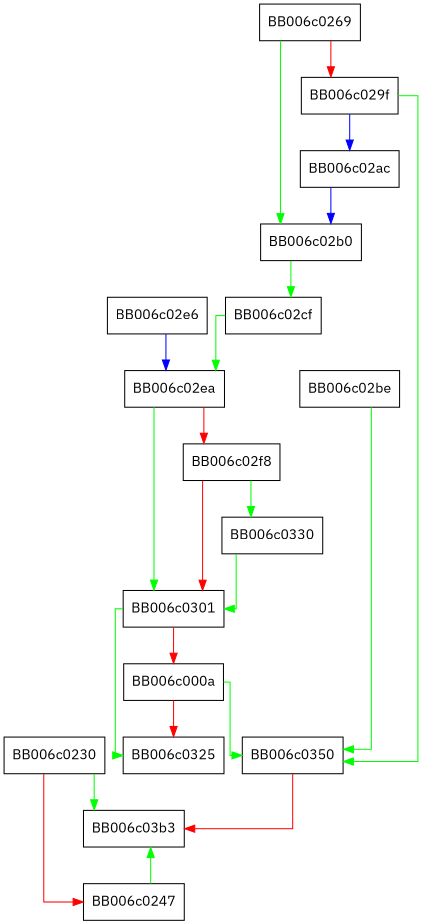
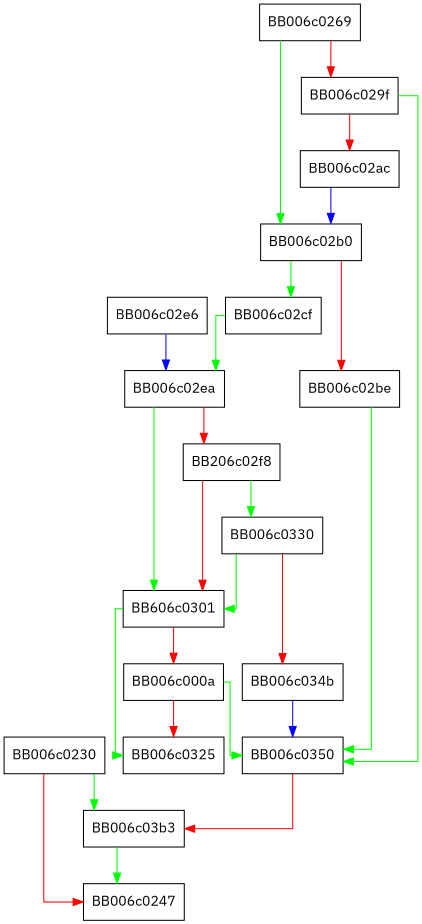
(350, 127) -> (350, 127)
none -> (341, 311)
(232, 462) -> (232, 462)
(174, 609) -> (174, 609)
none -> (293, 682)
(151, 871) -> (117, 860)
